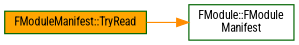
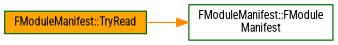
(241, 22) -> (261, 22)
